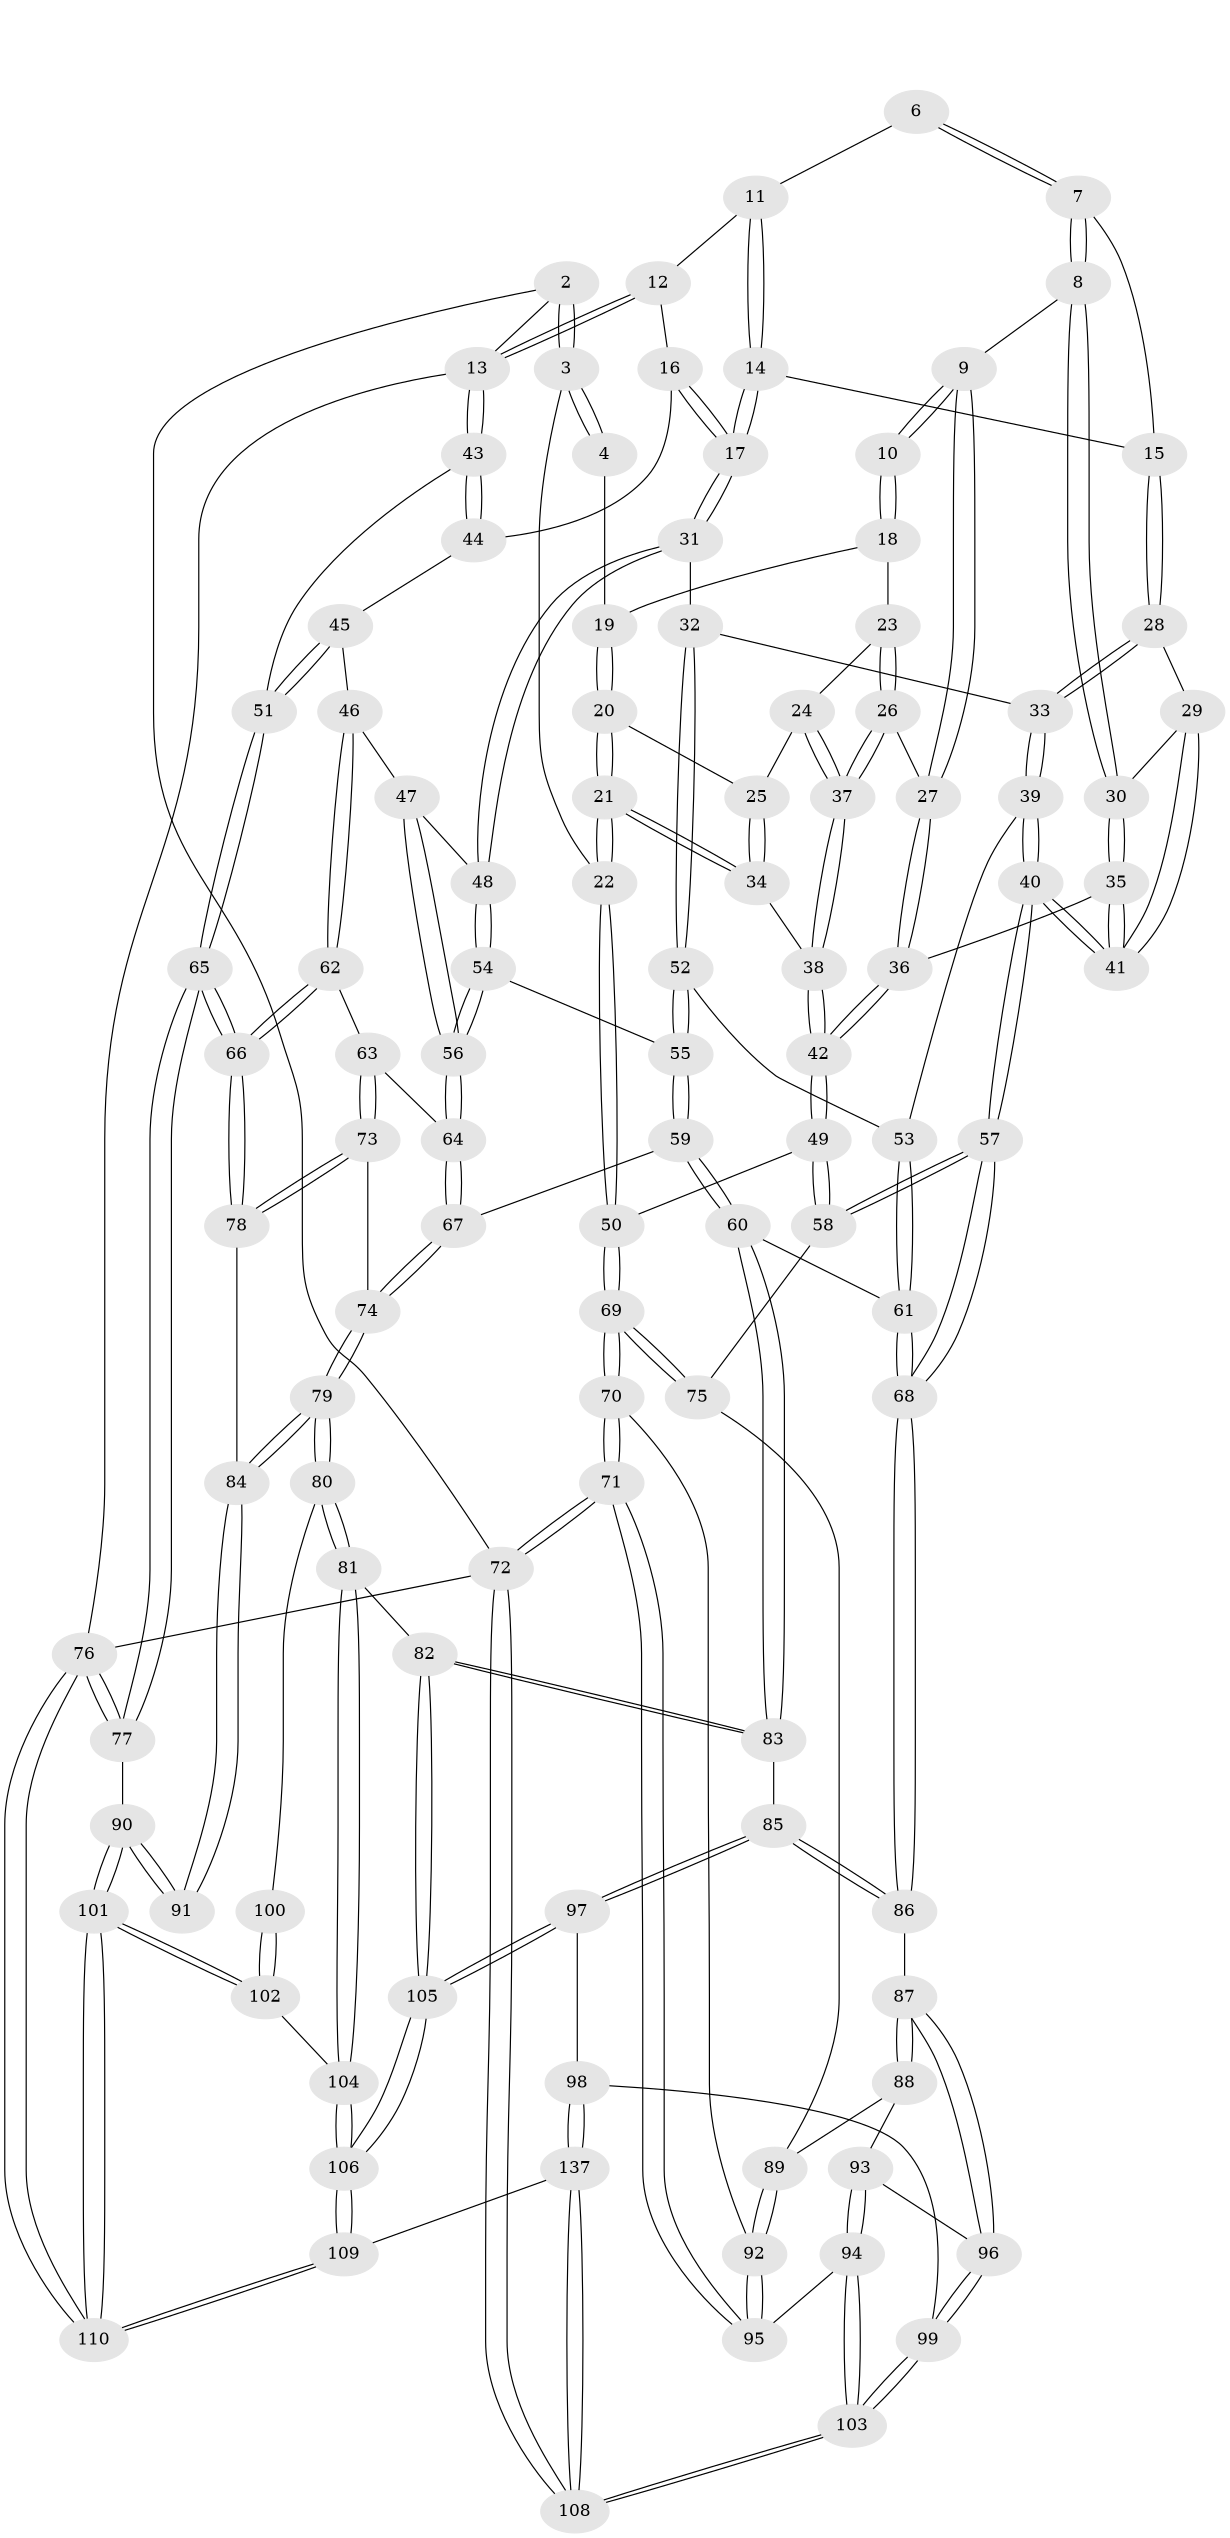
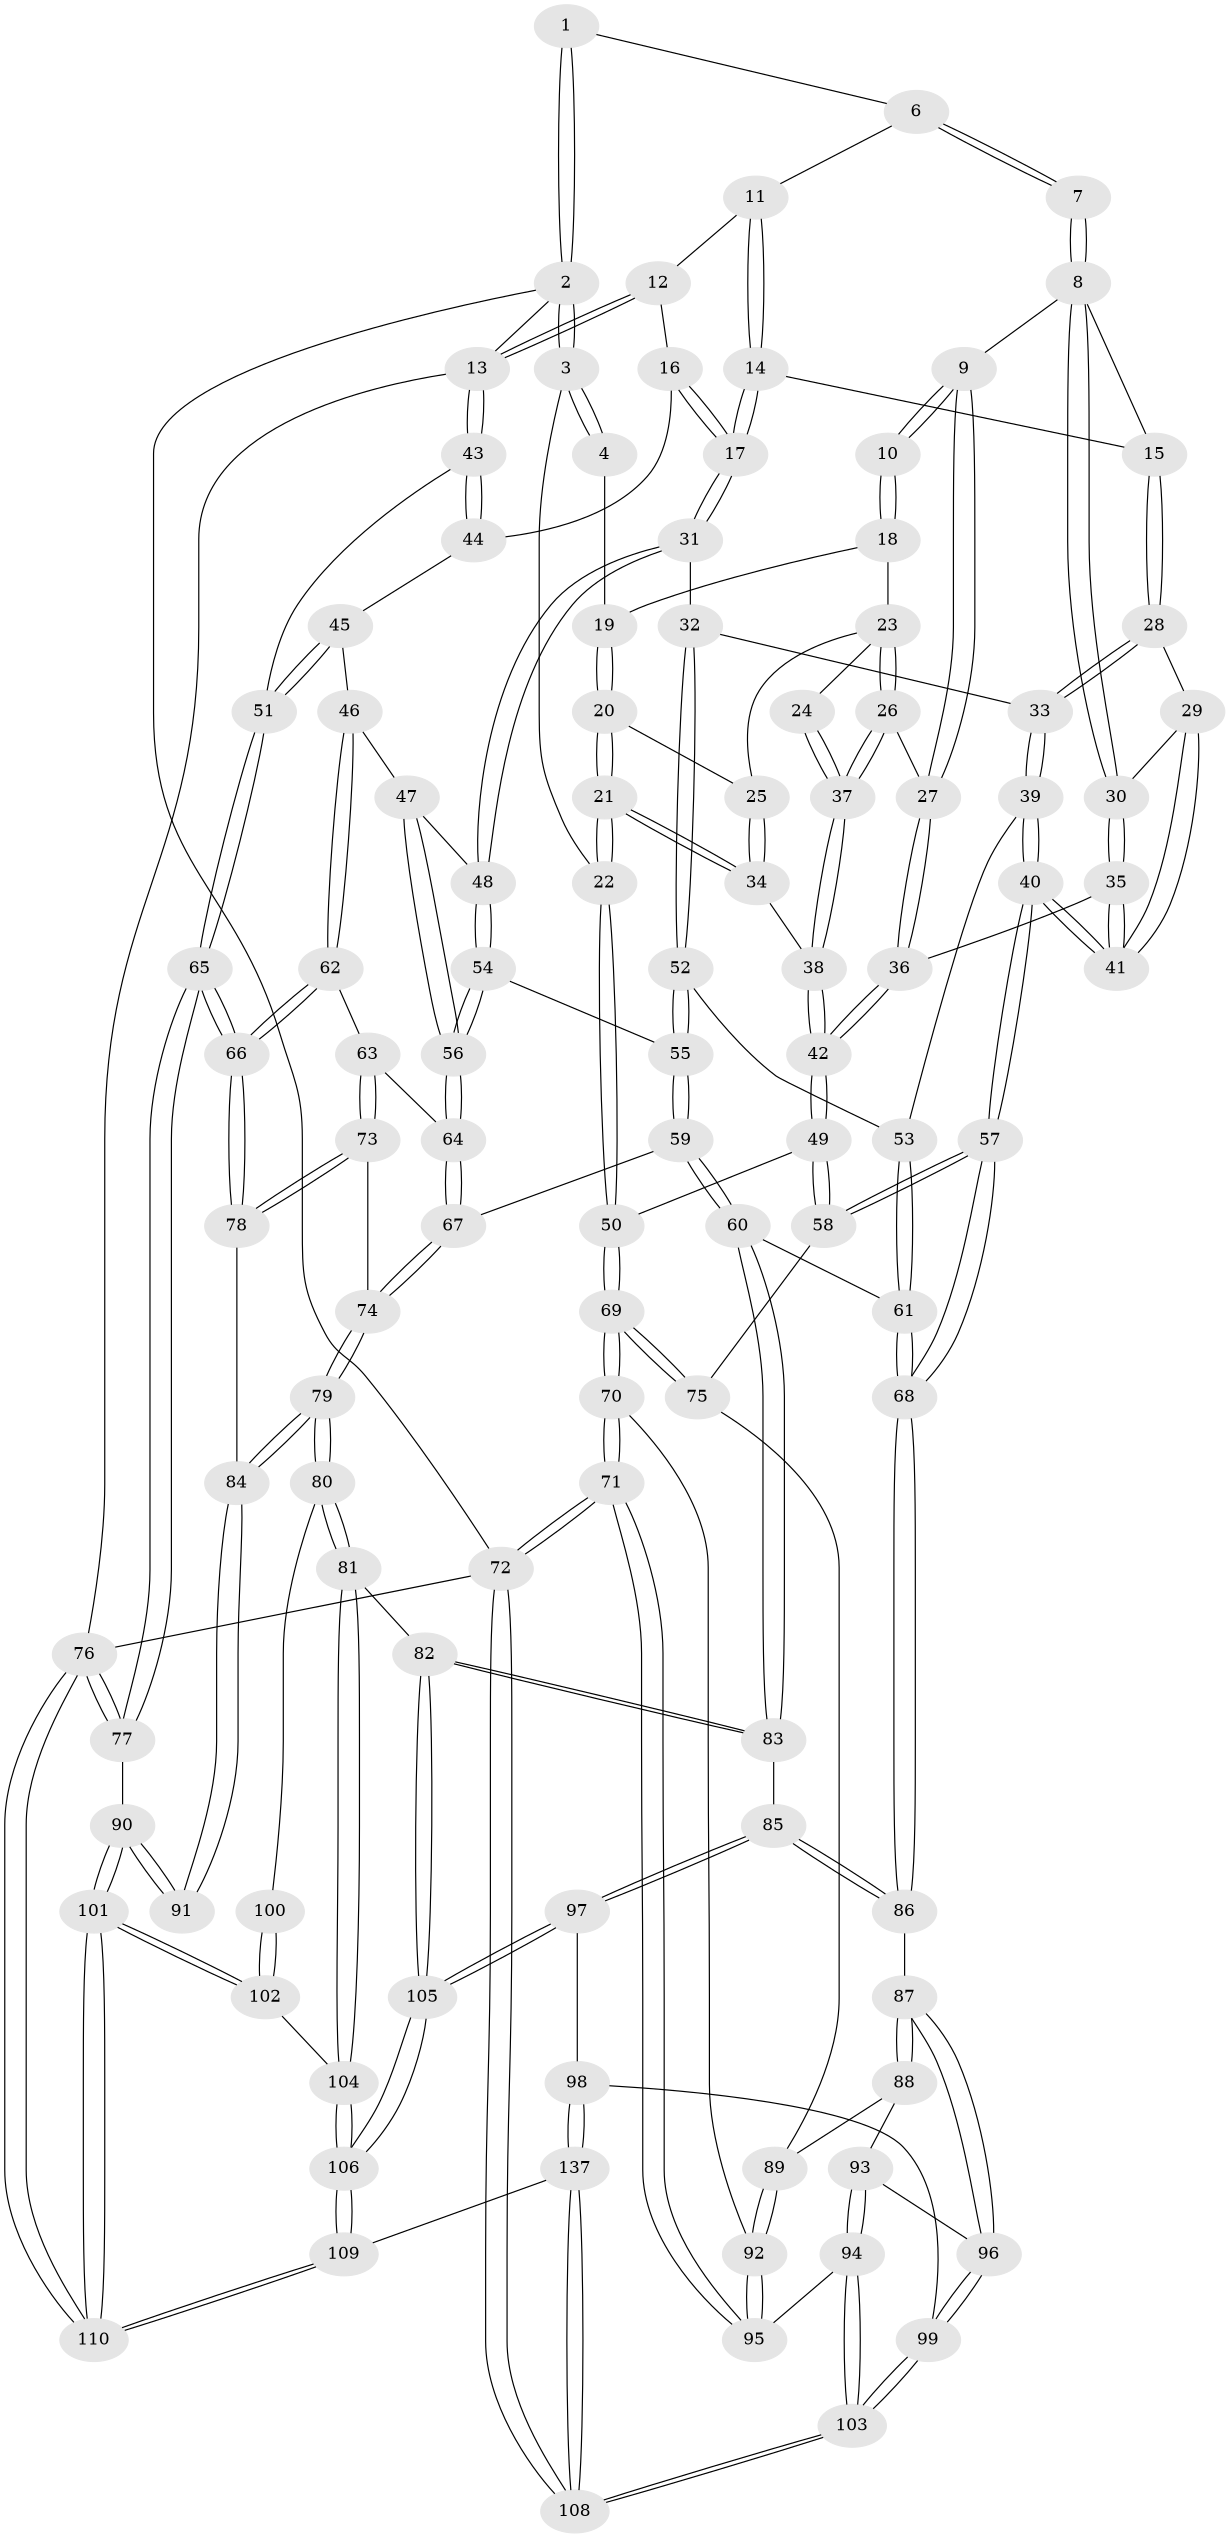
none -> (567, 26)
(1139, 320) -> (1117, 369)
(780, 755) -> (768, 679)
